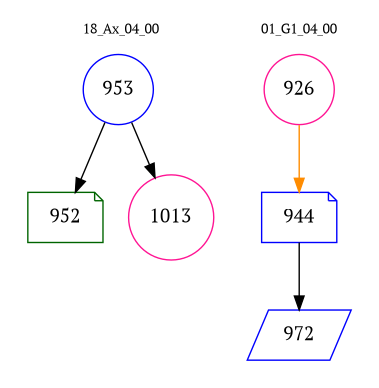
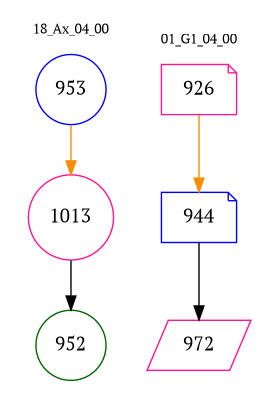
(299, 90) -> (199, 90)
(141, 144) -> (71, 143)
(93, 151) -> (71, 278)
(65, 217) -> (71, 345)
(299, 335) -> (199, 345)
